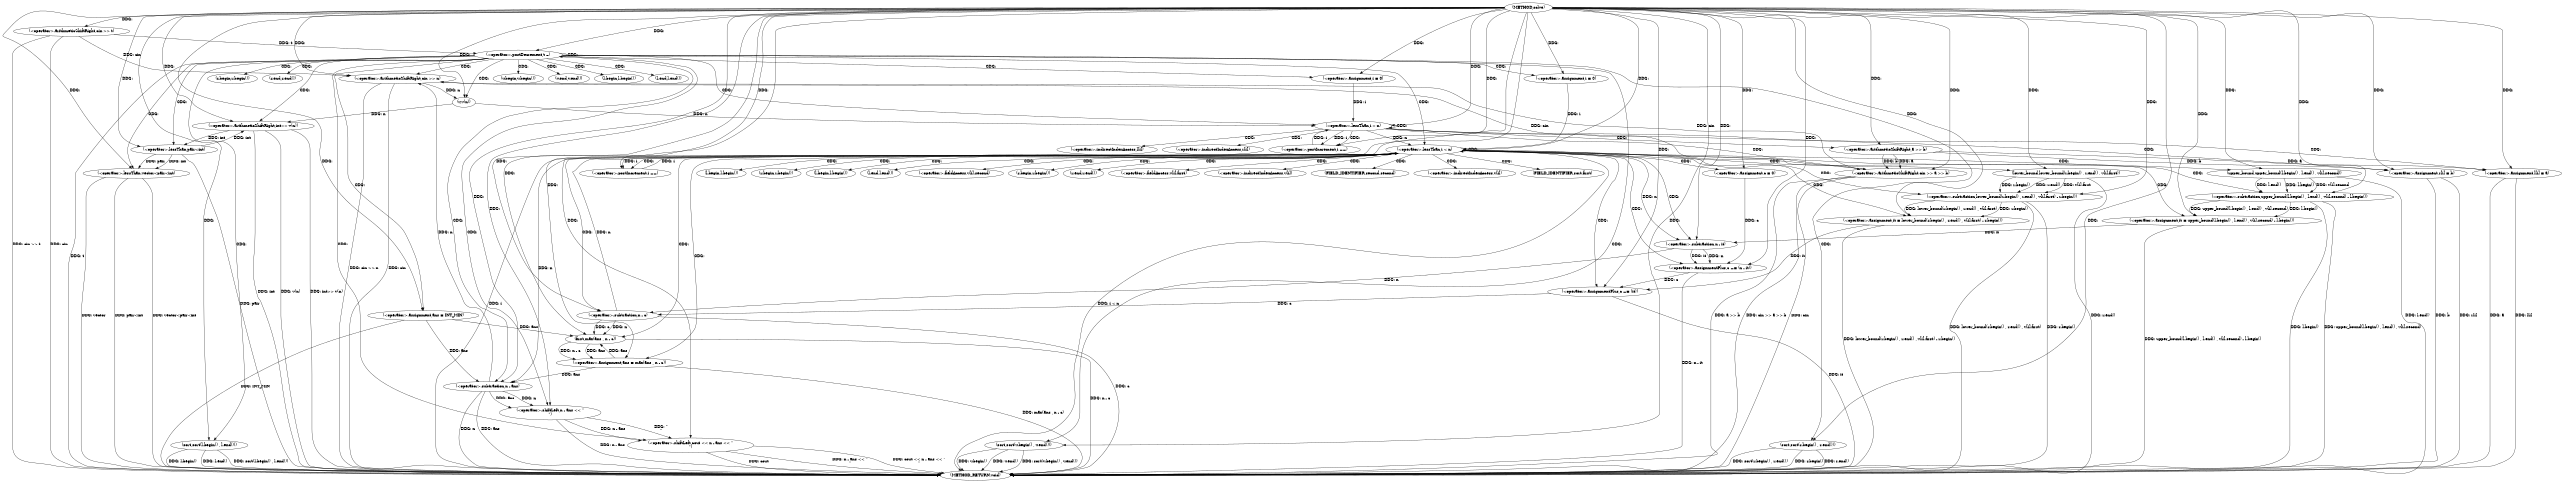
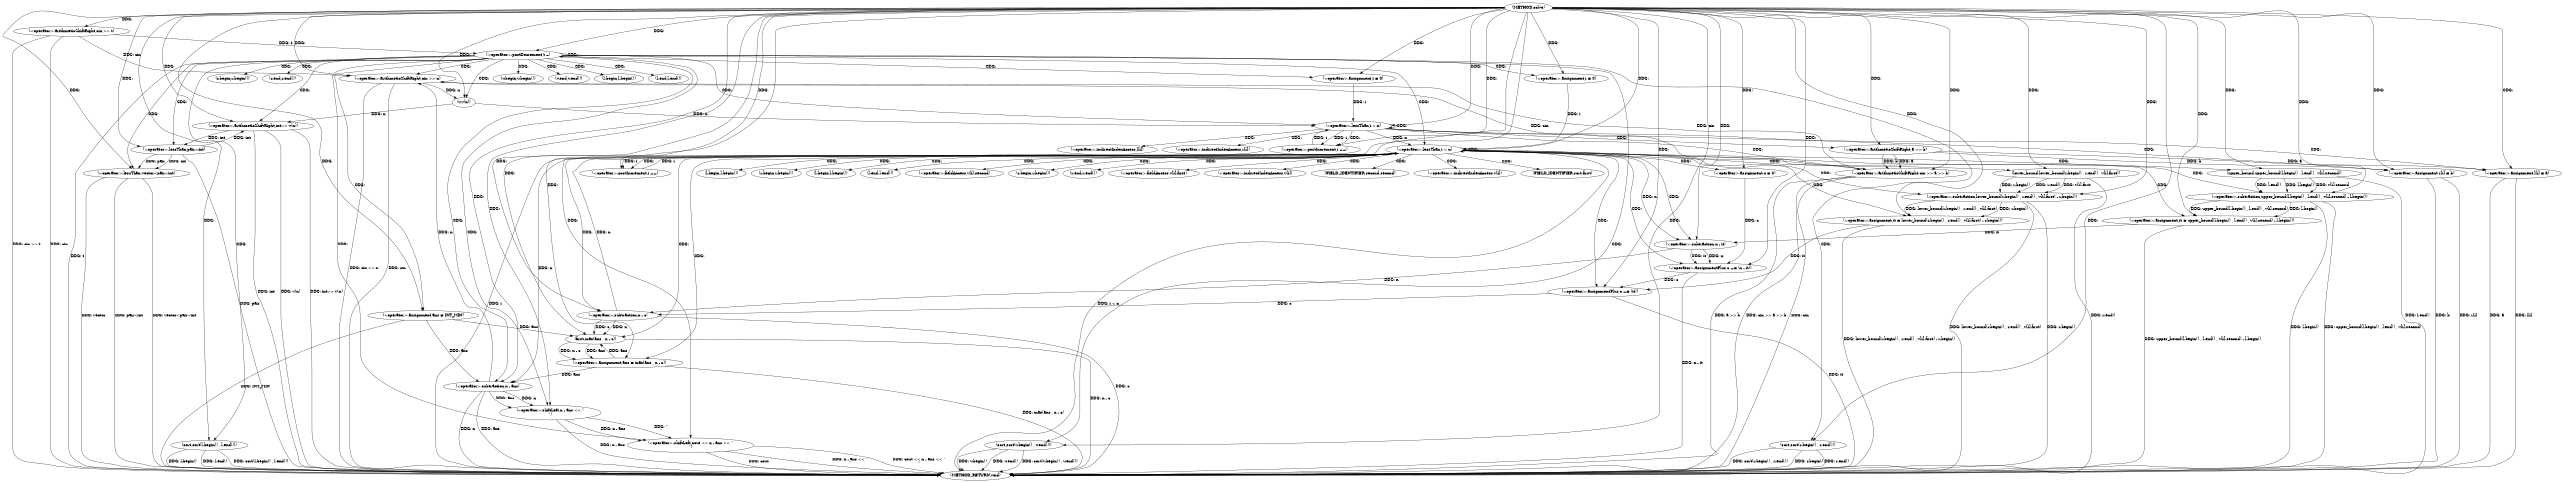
(2509, 91) -> (2509, 91)
